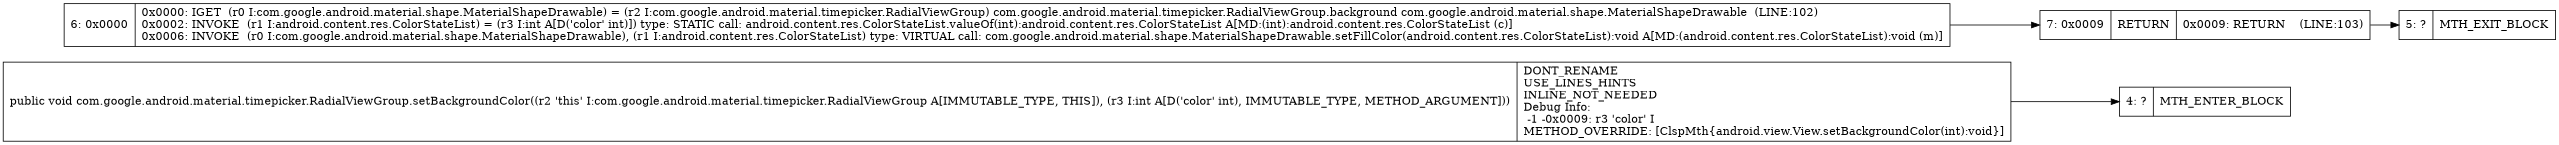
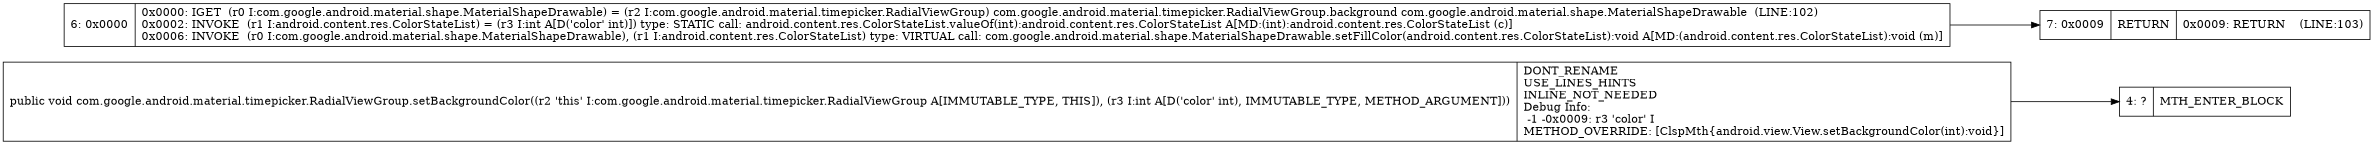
(2477, 25) -> none
